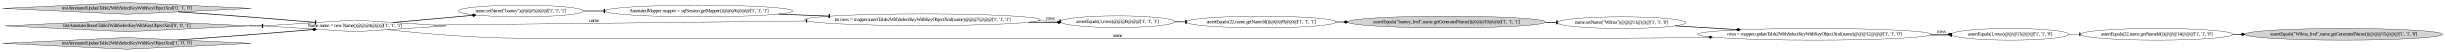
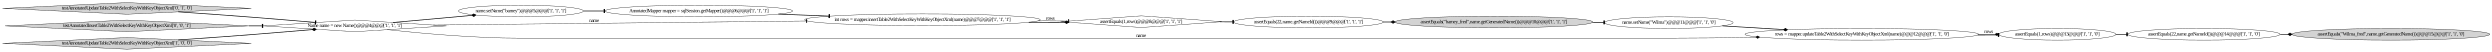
(1118, 22) -> (1141, 22)
(2074, 34) -> (2121, 34)
